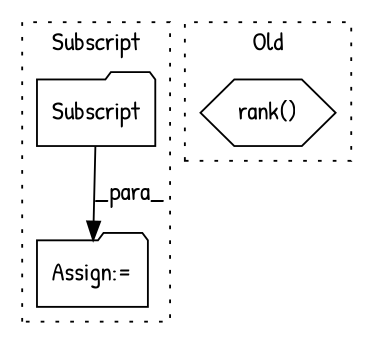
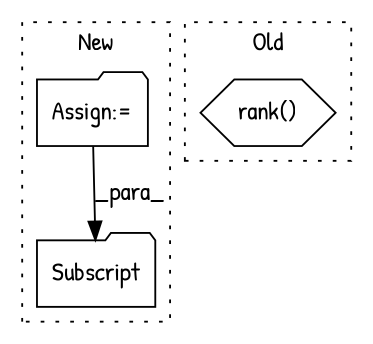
(96, 43) -> (96, 43)
(94, 184) -> (94, 184)
